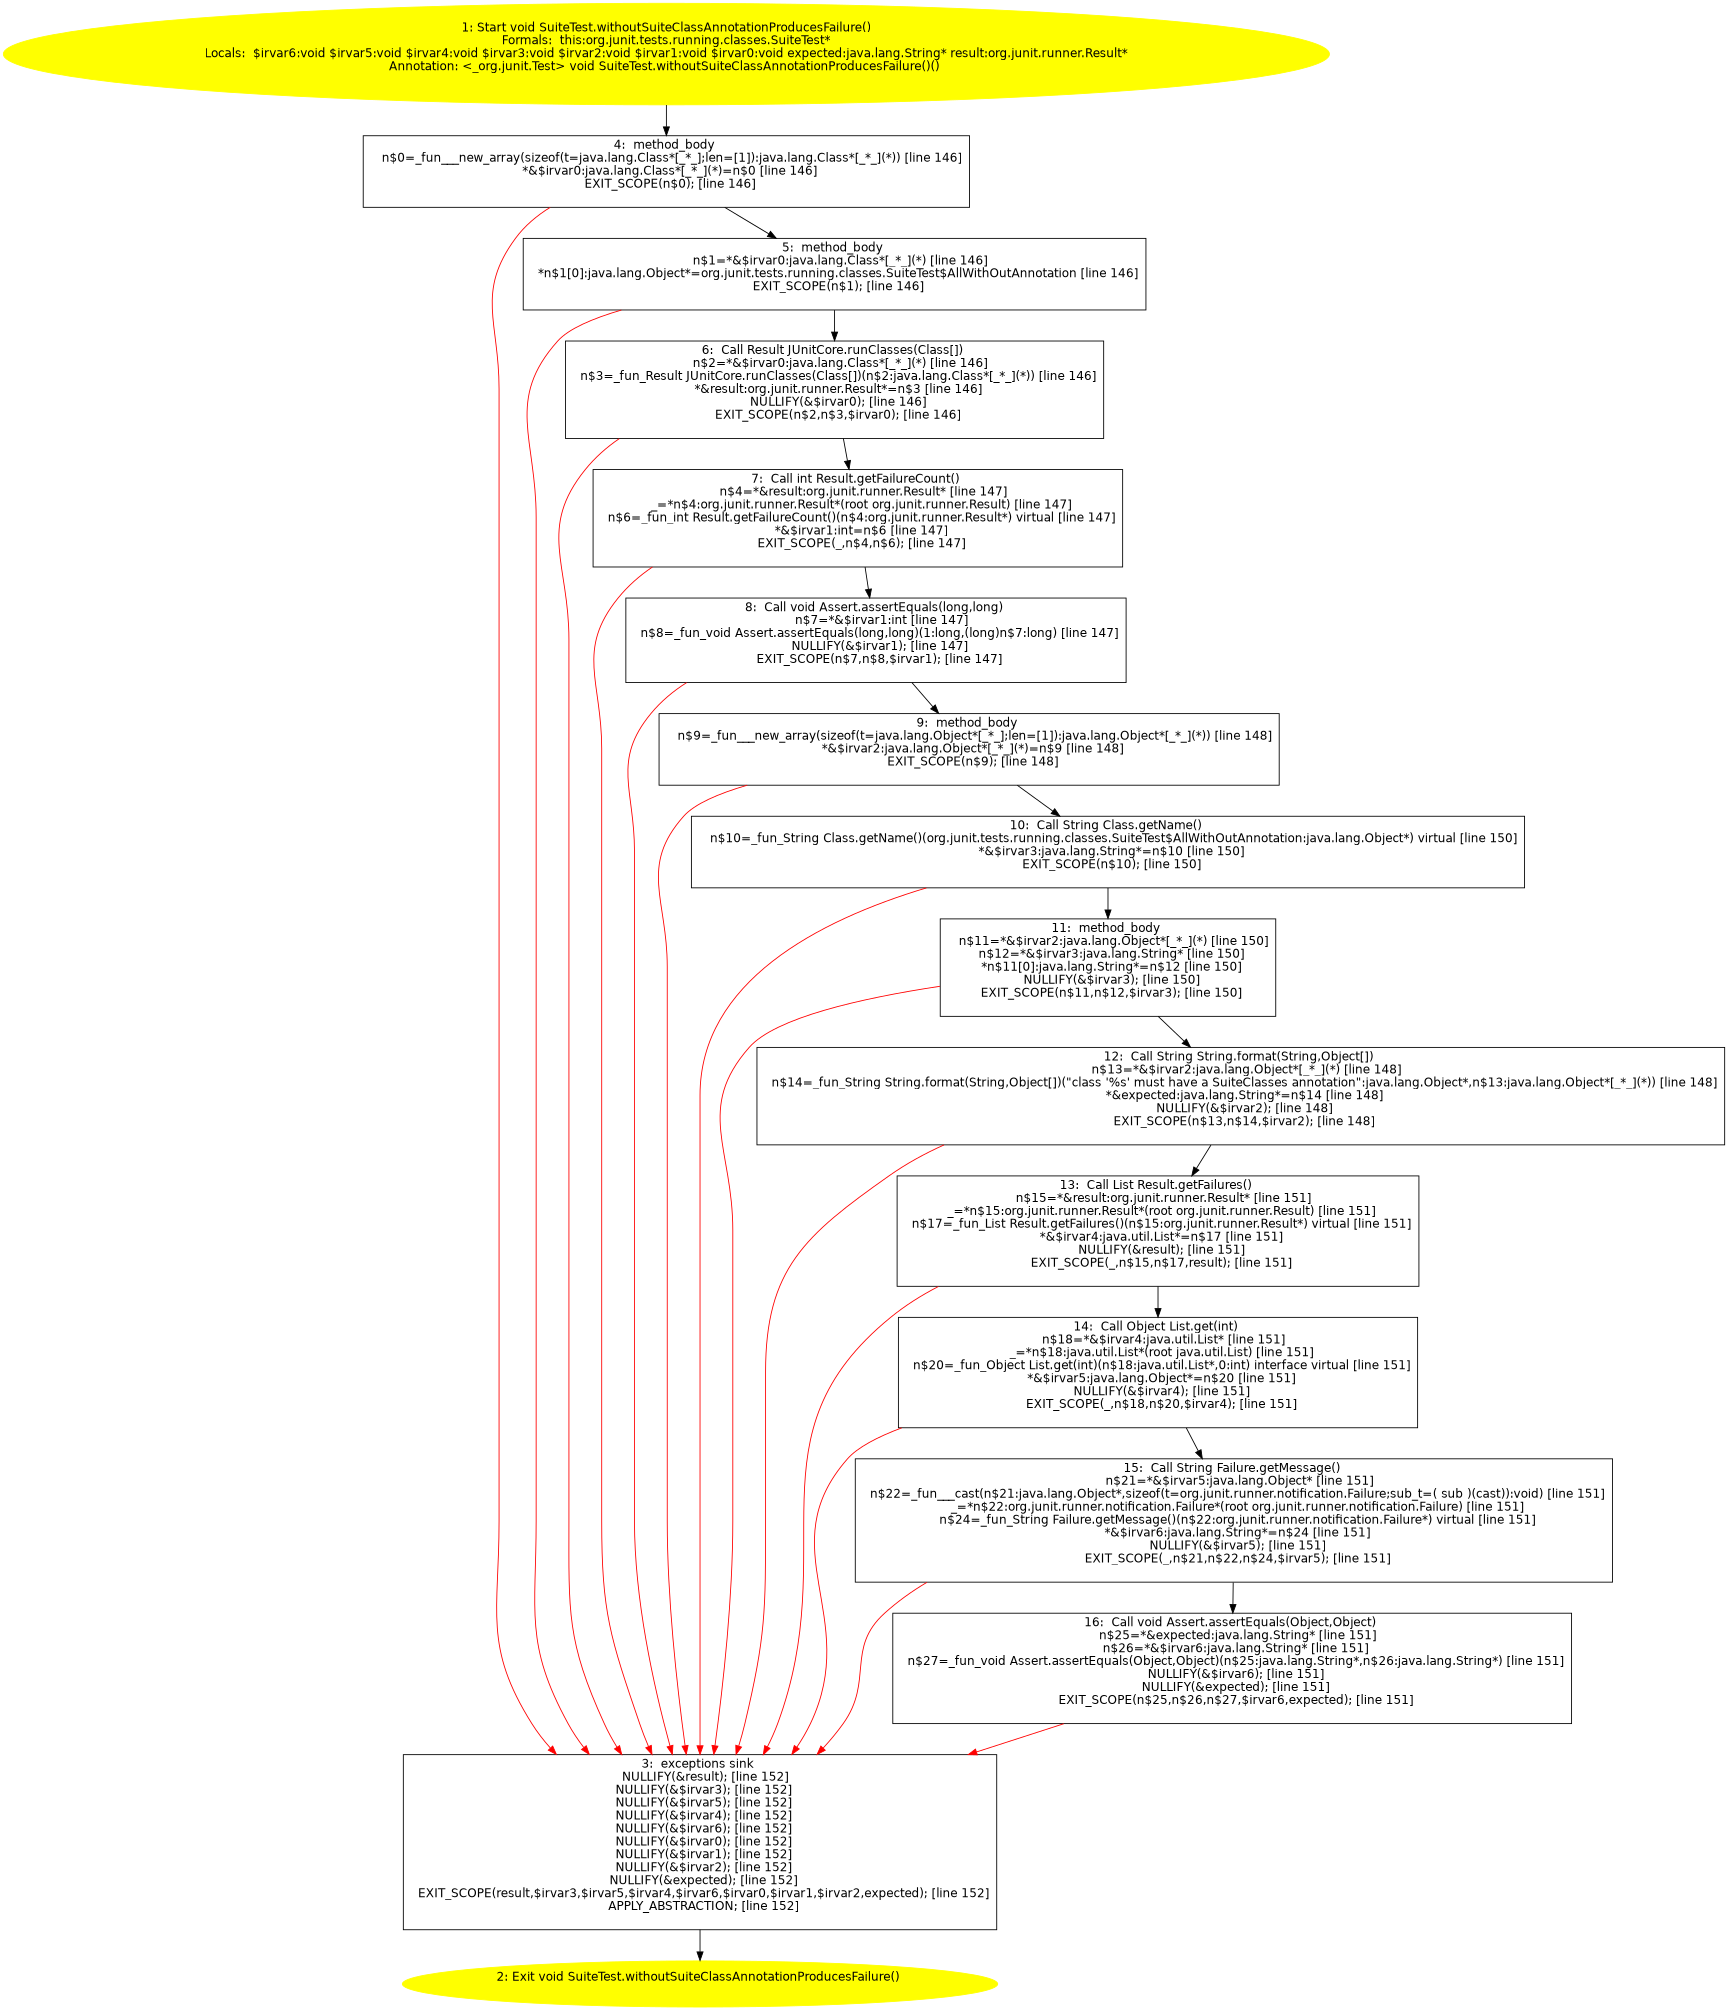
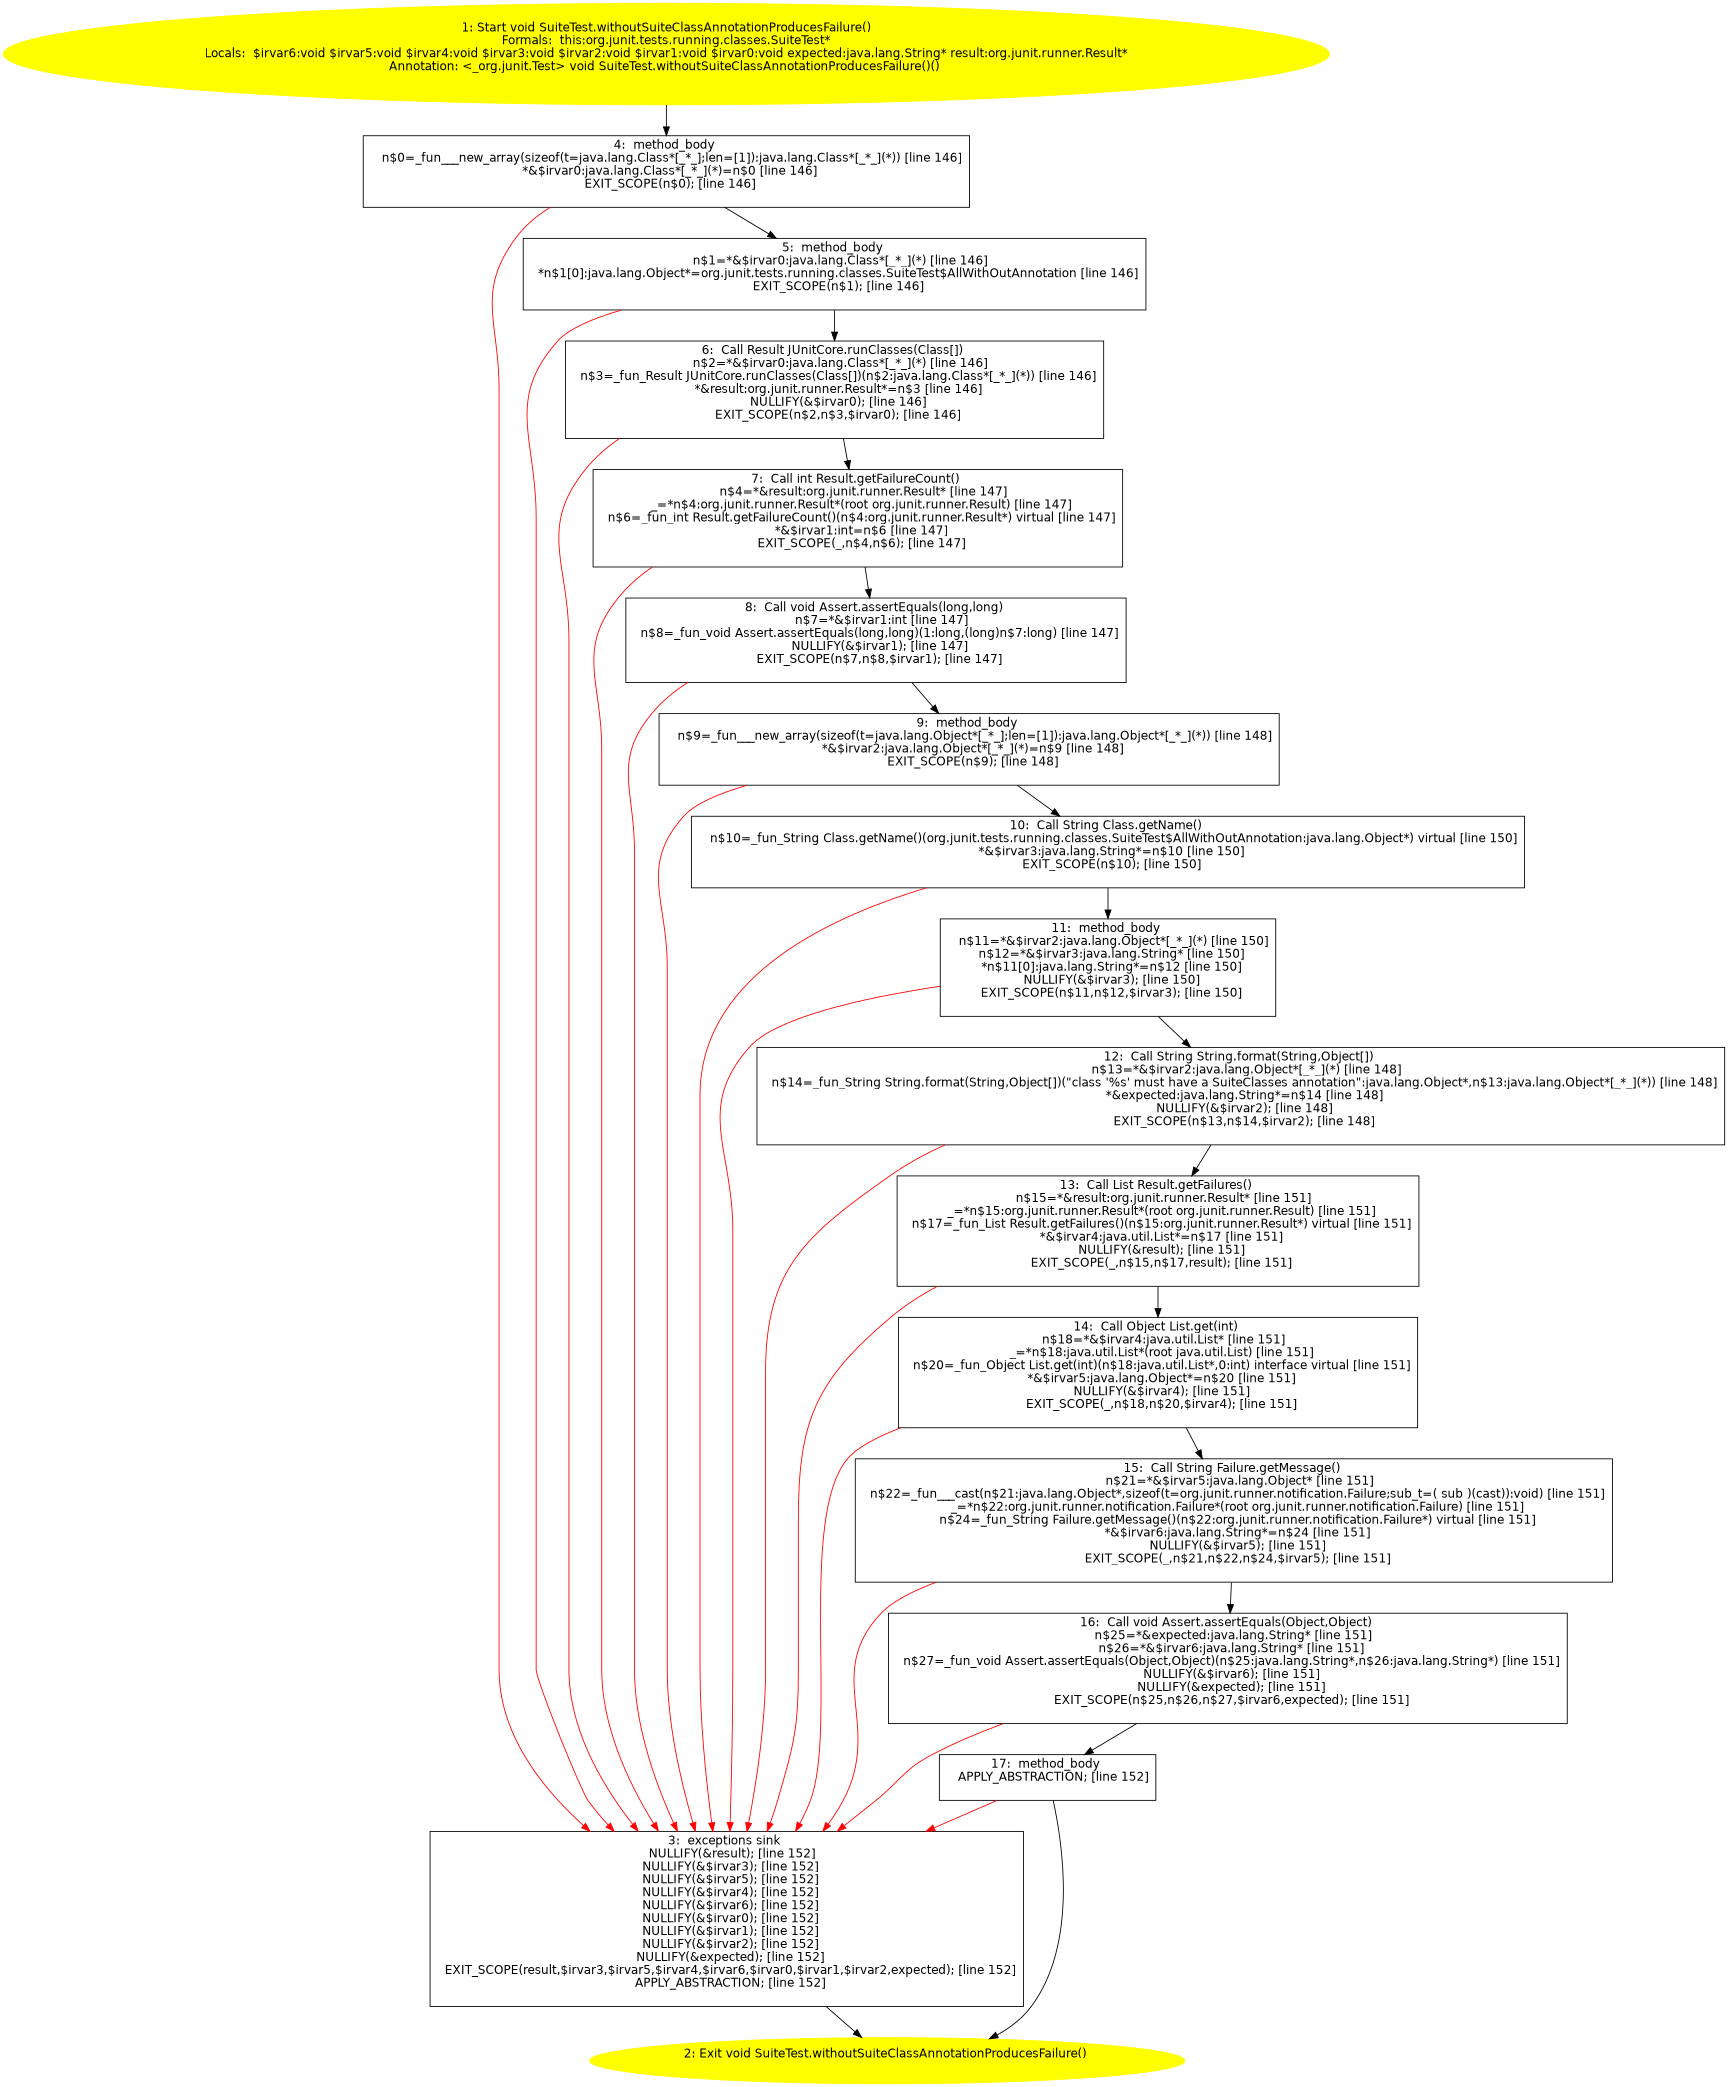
none -> (1048, 1777)
